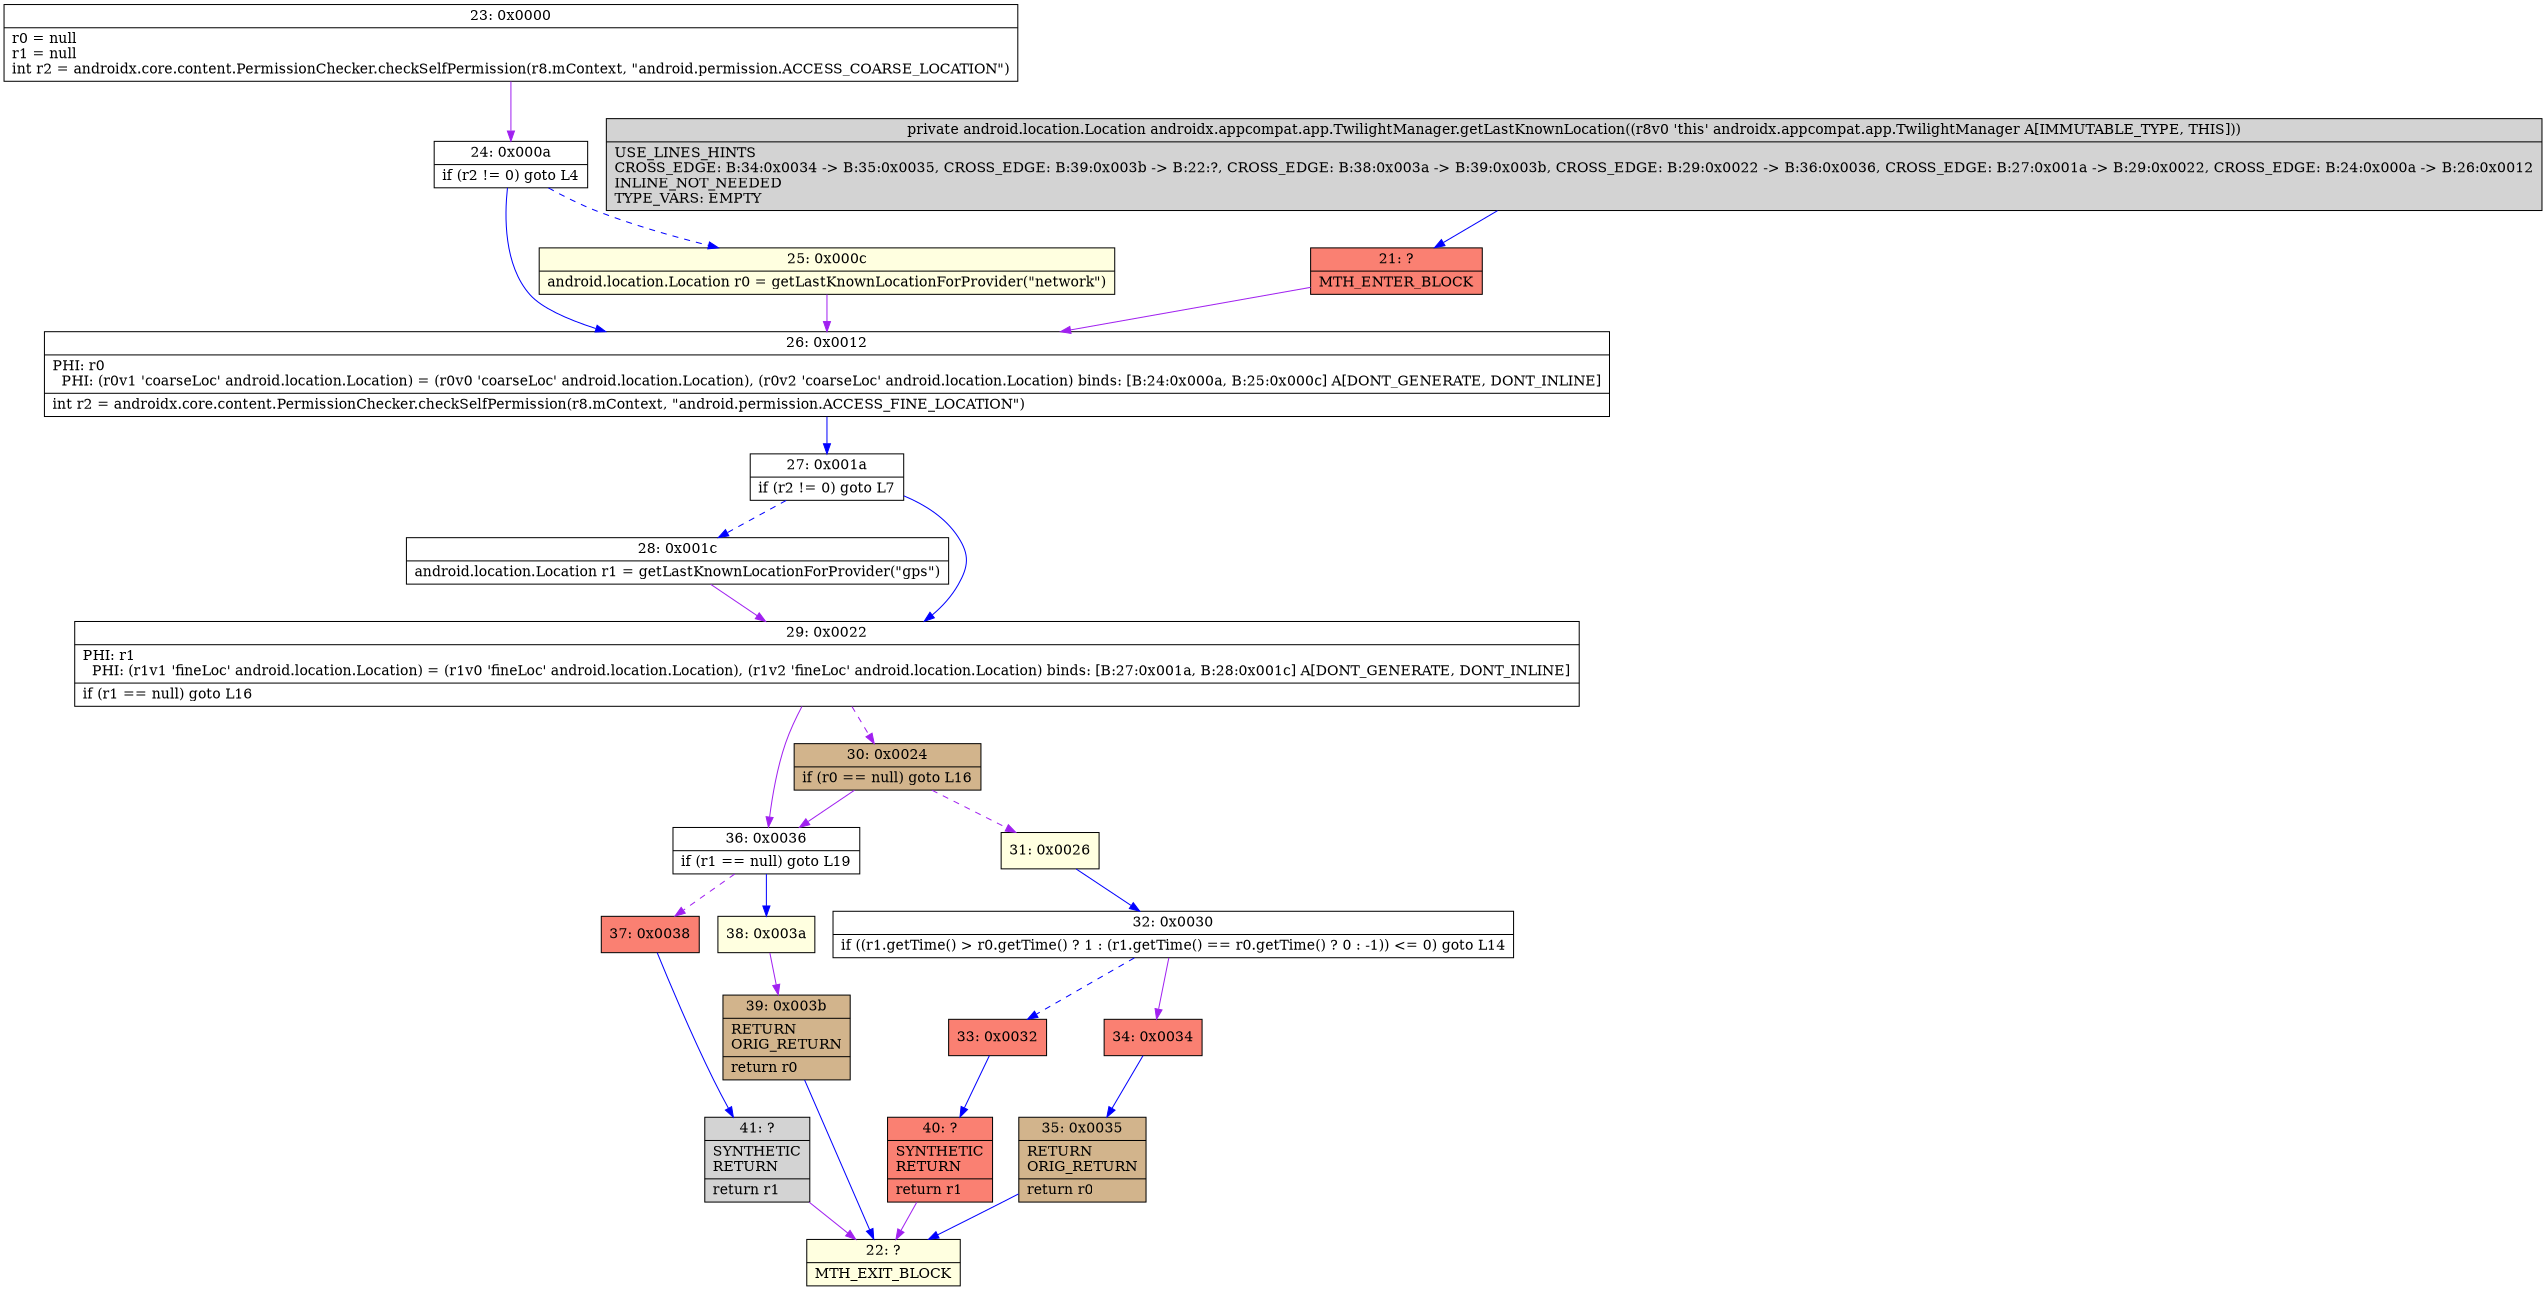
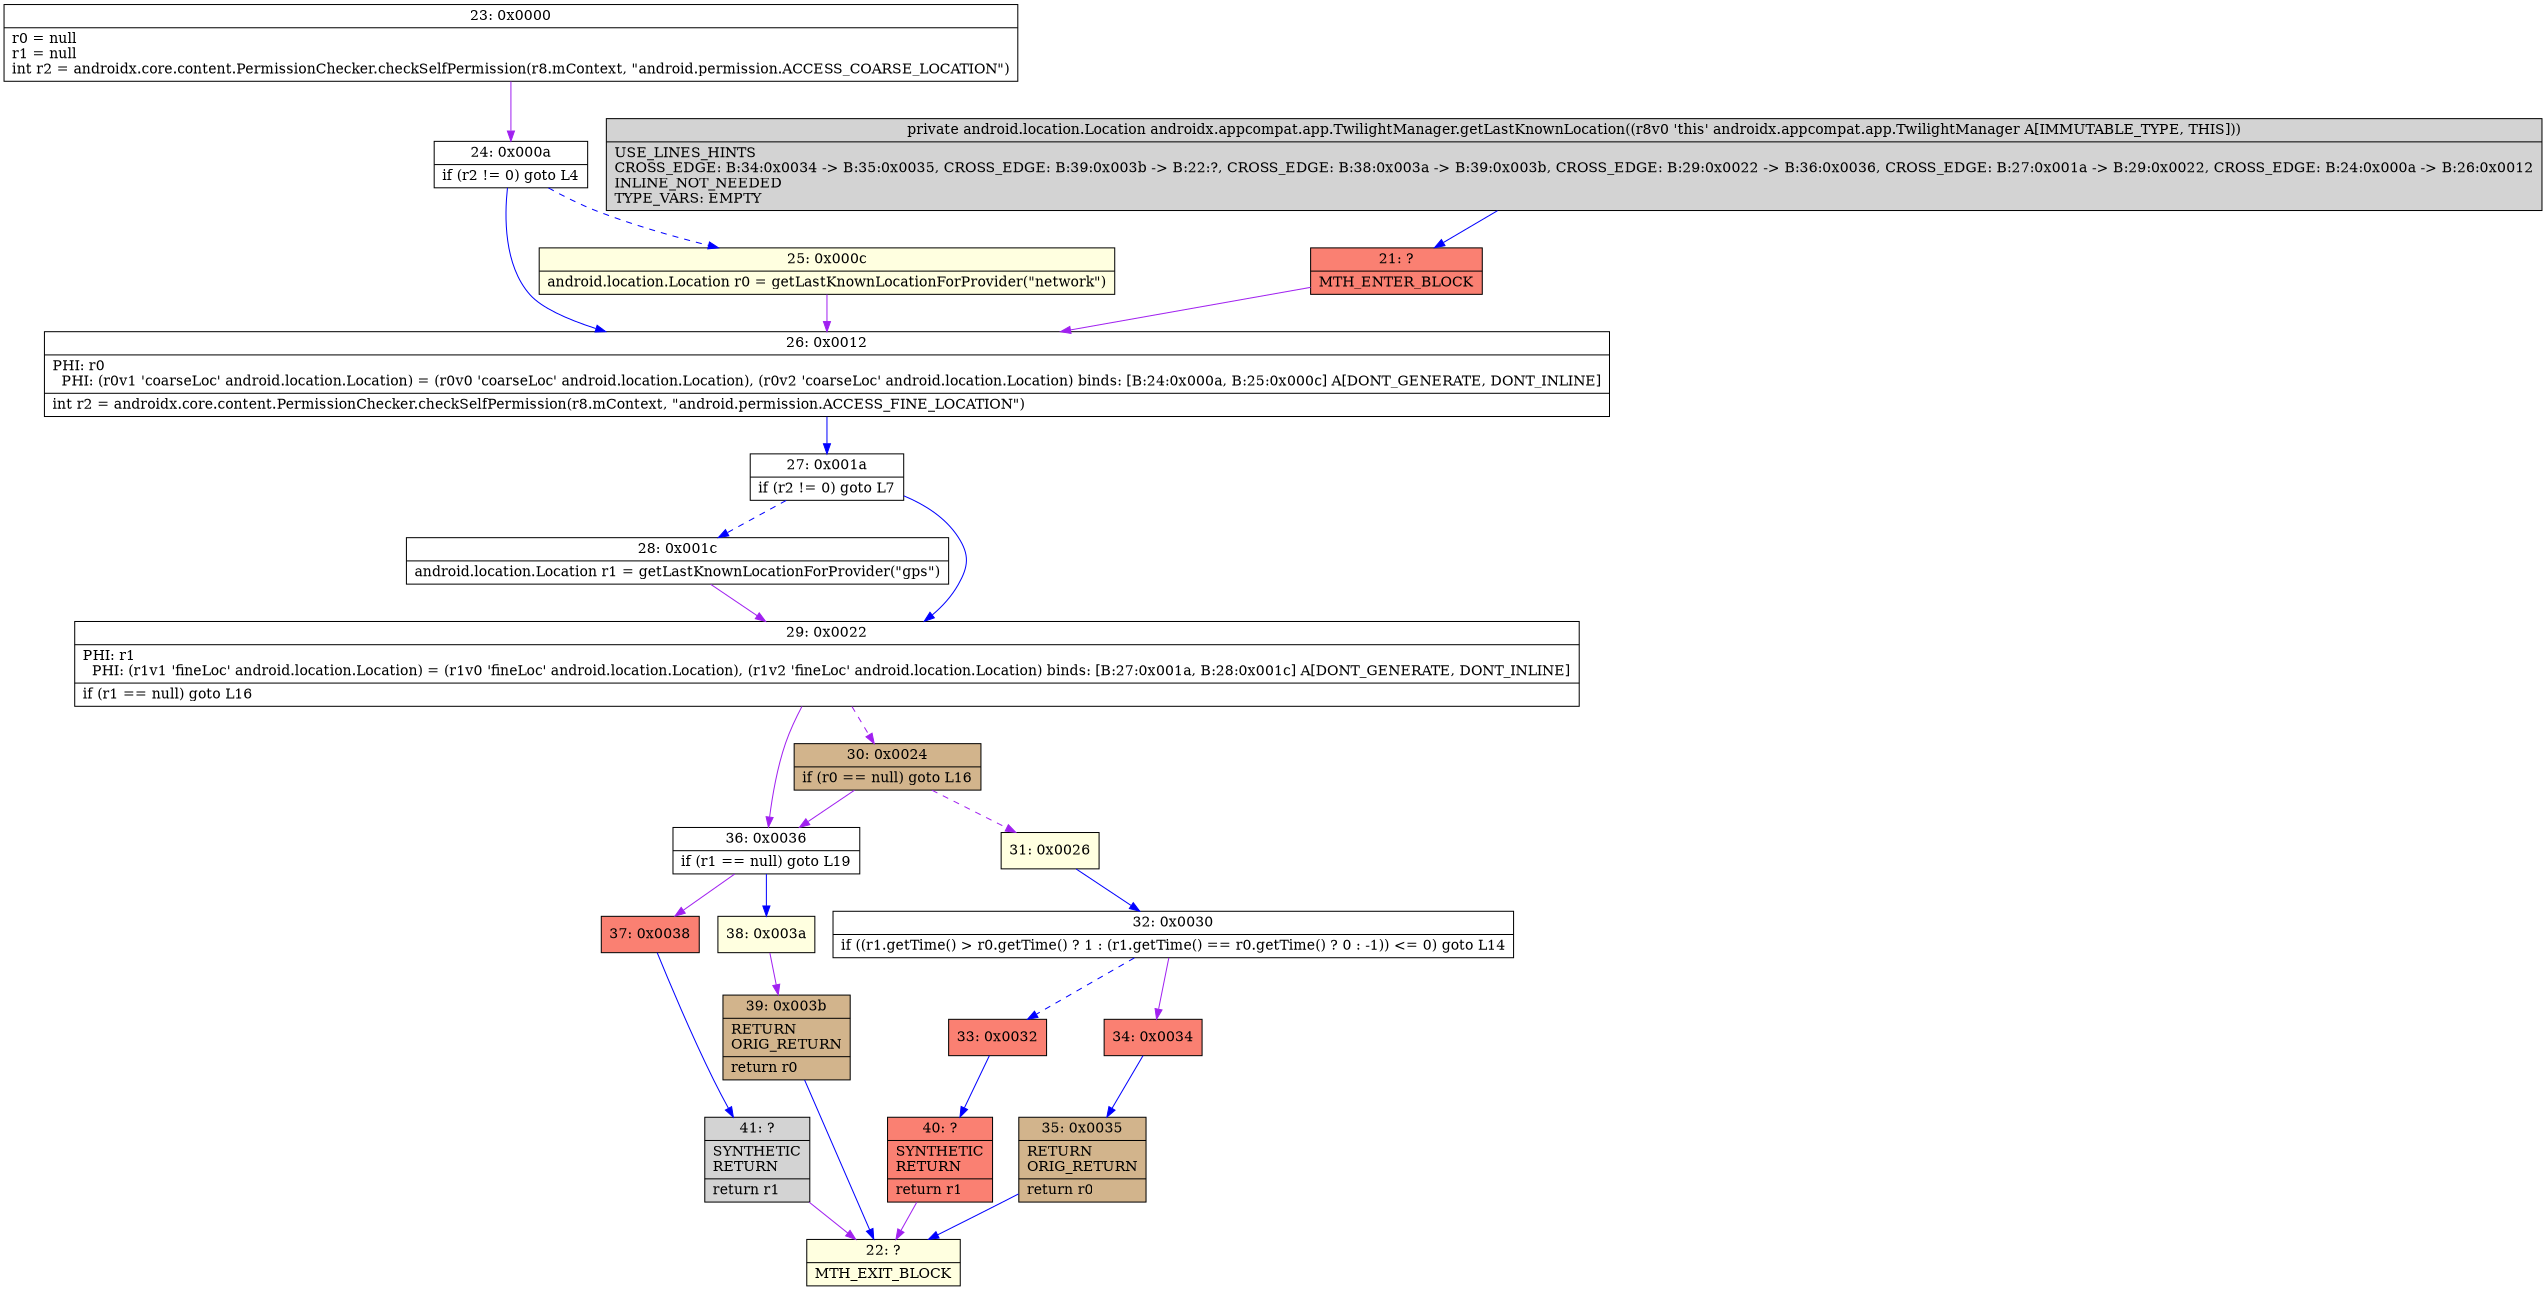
(709, 892) -> (709, 892)
